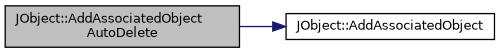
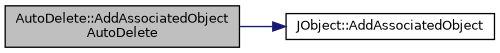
(122, 27) -> (122, 27)
